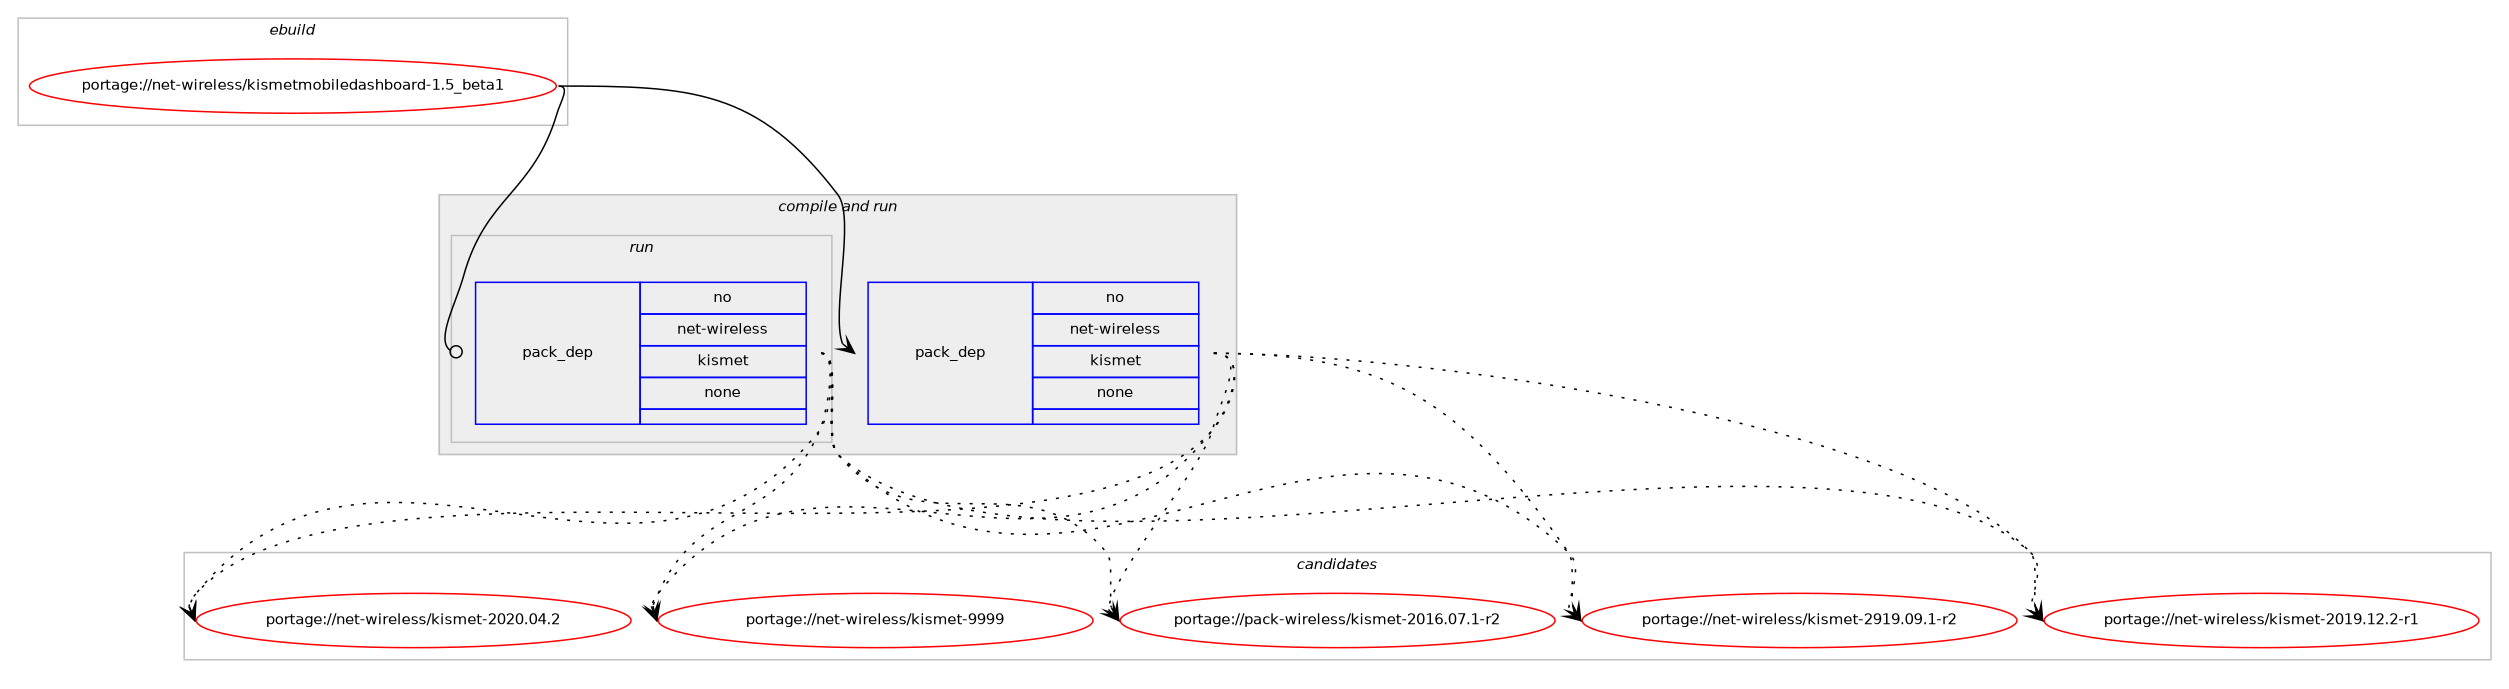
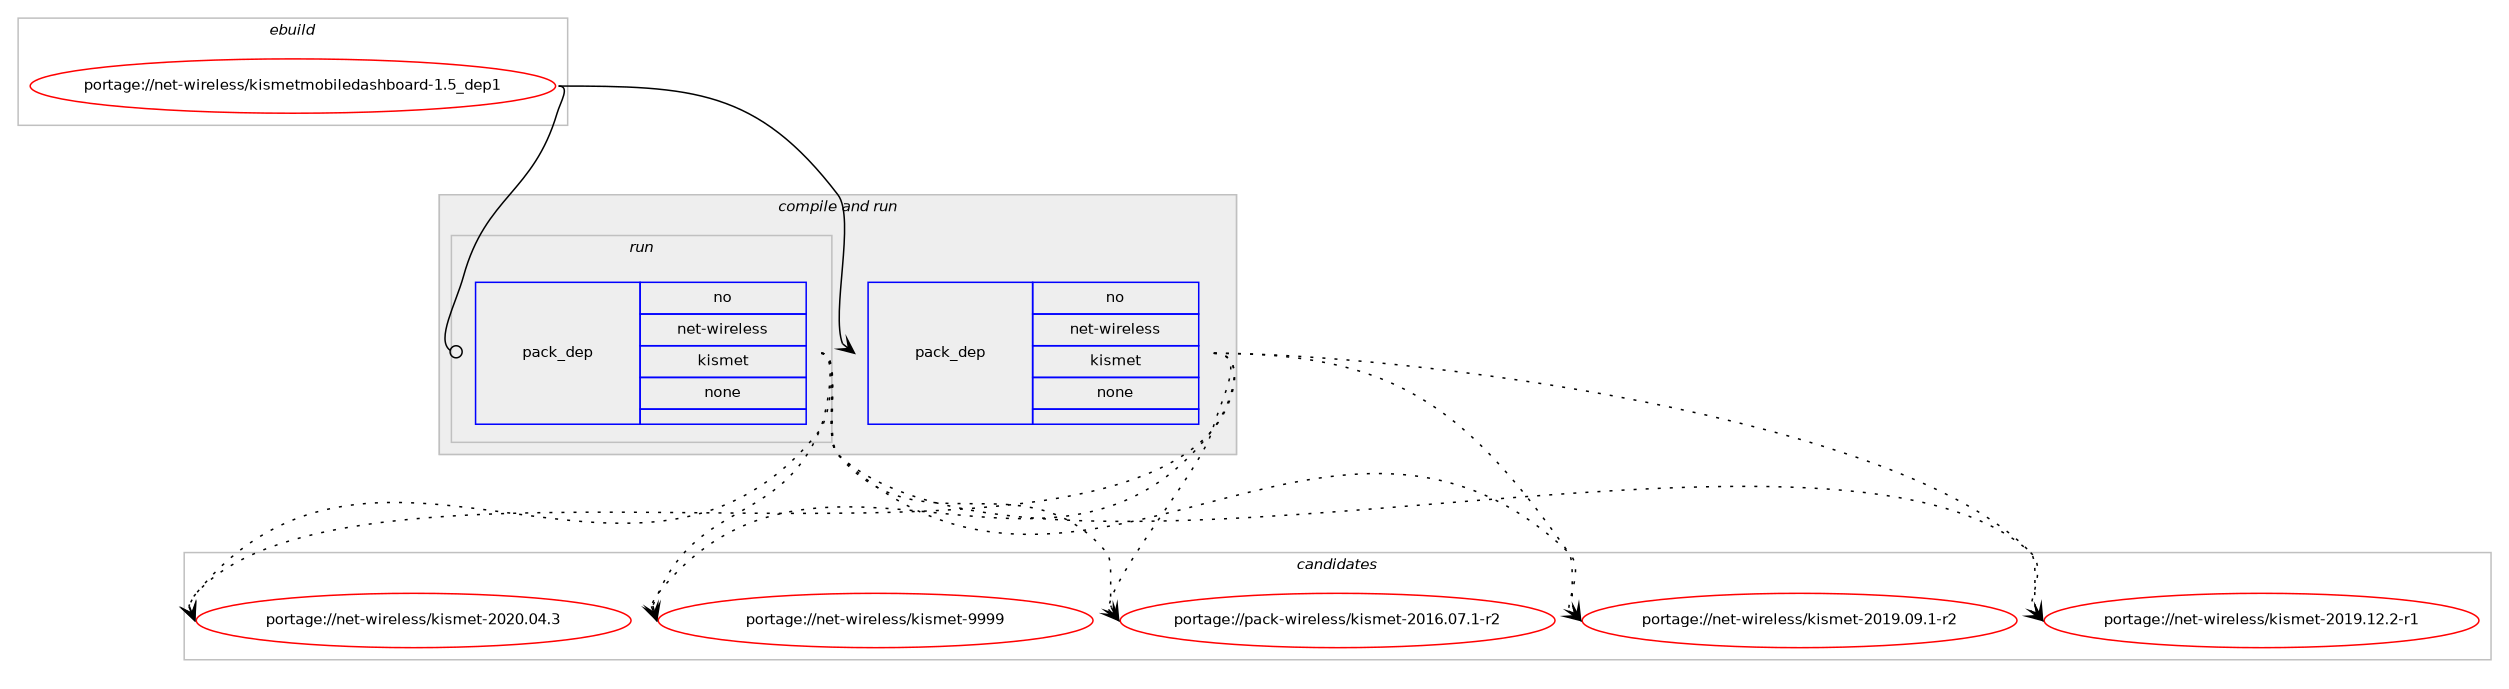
(293, 86) -> (293, 86)
(414, 620) -> (414, 620)
(1800, 620) -> (1800, 620)
